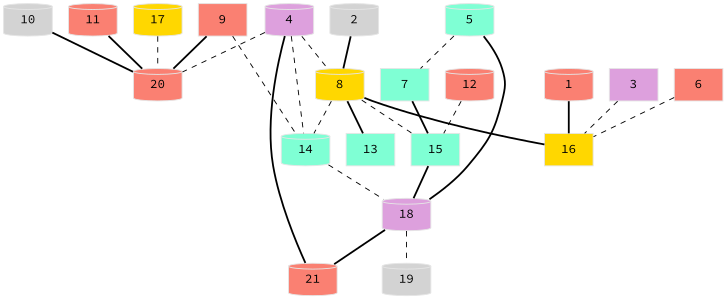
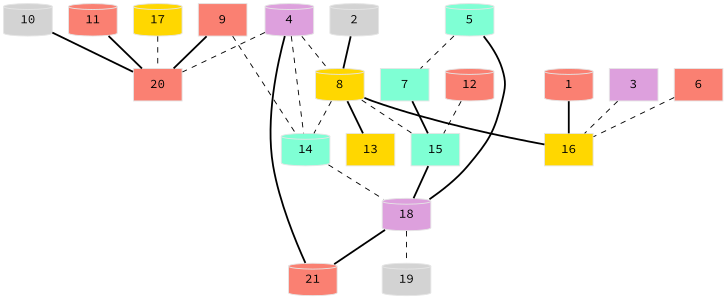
(158, 85) -> (158, 85)
(370, 150) -> (370, 150)
